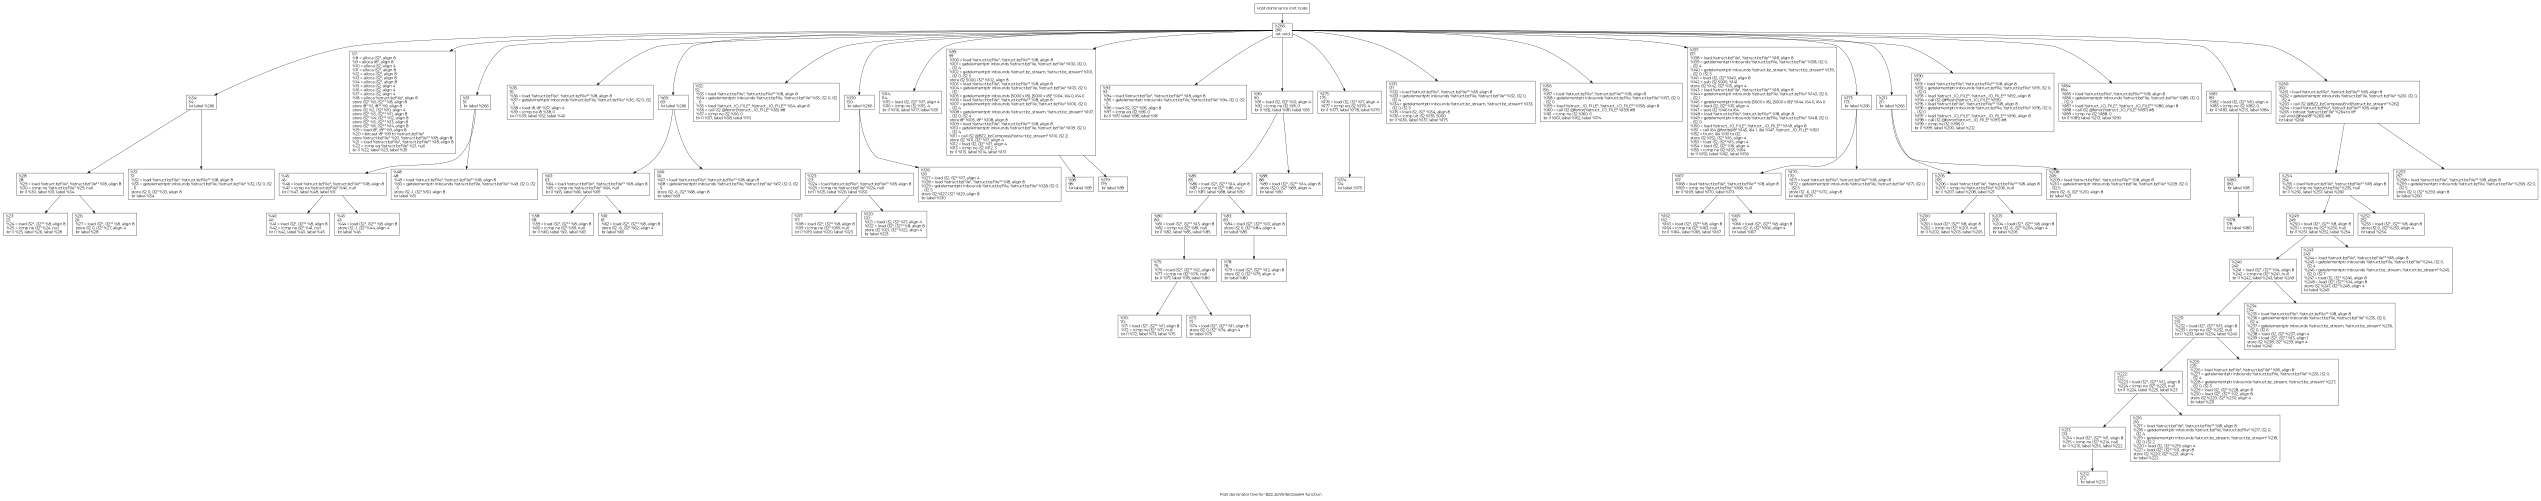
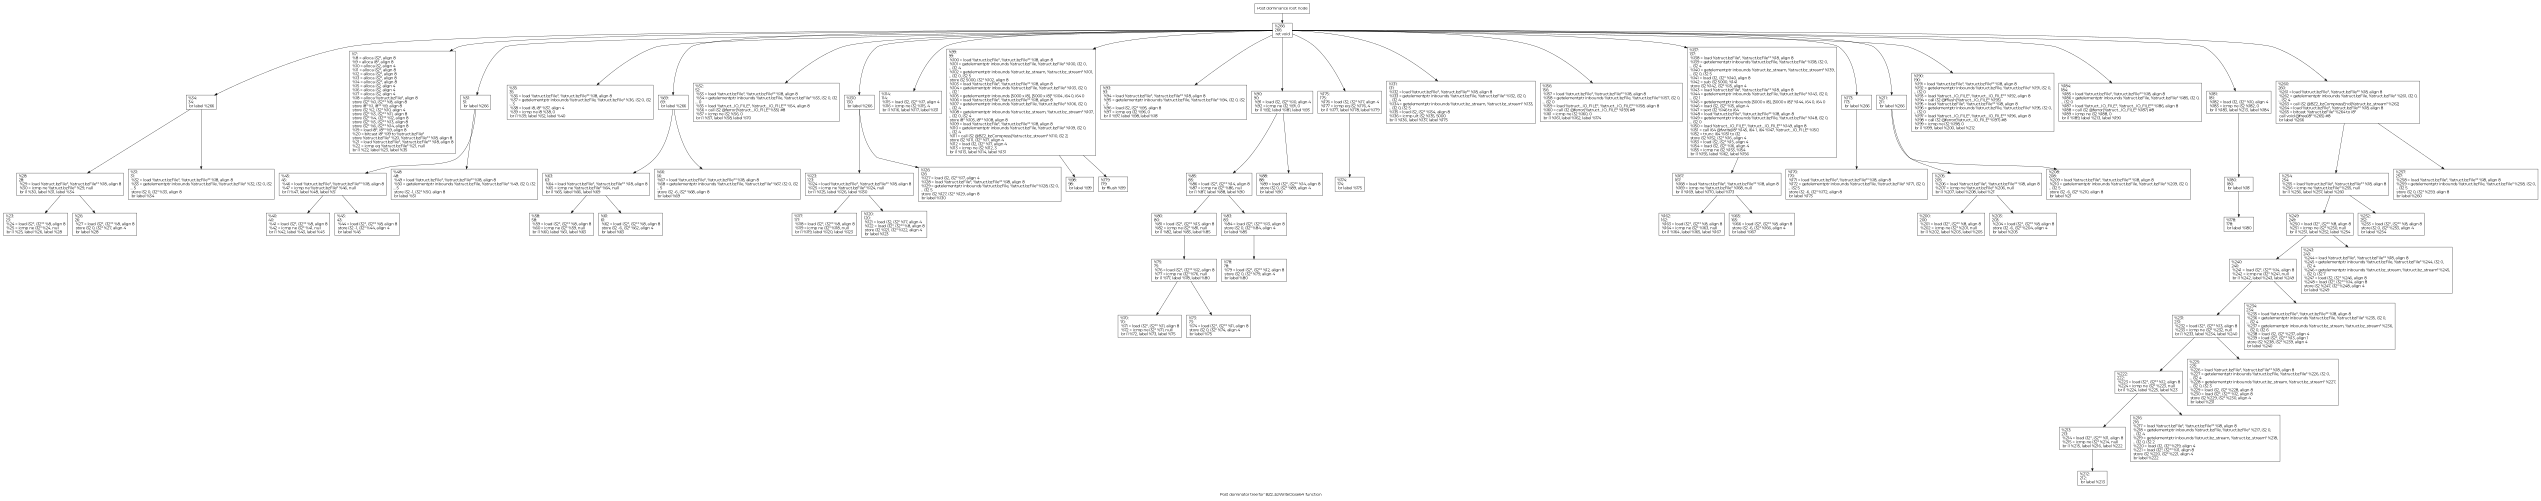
(1828, 164) -> (1735, 164)
(1112, 188) -> (1113, 188)
